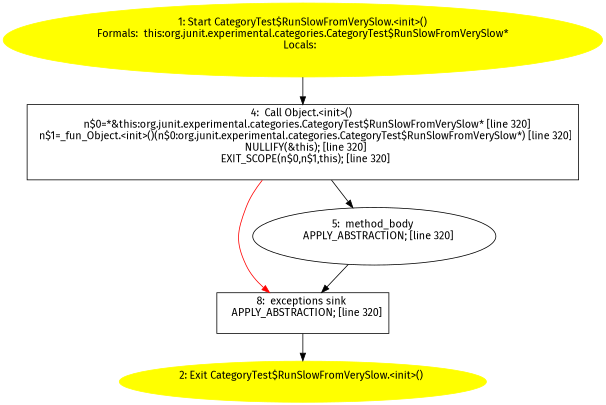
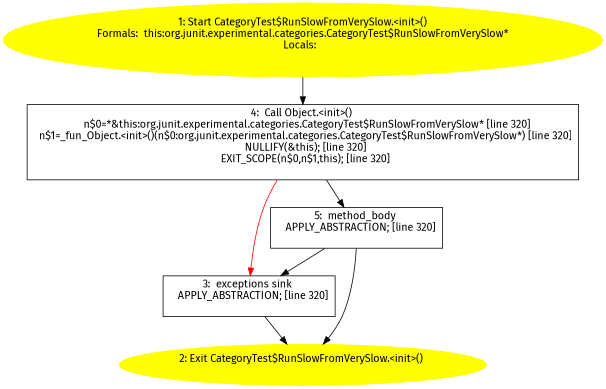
(374, 236) -> (357, 228)
none -> (349, 296)
(303, 313) -> (249, 296)
